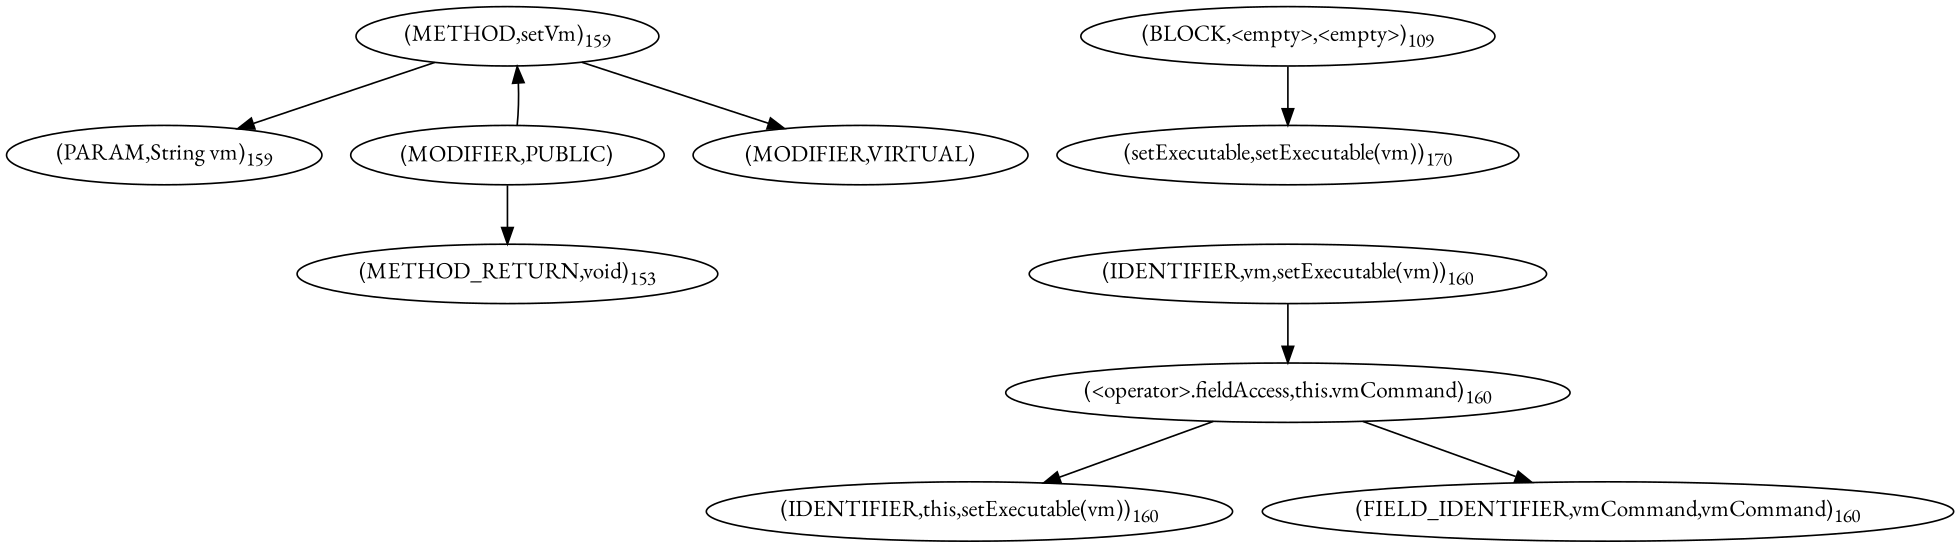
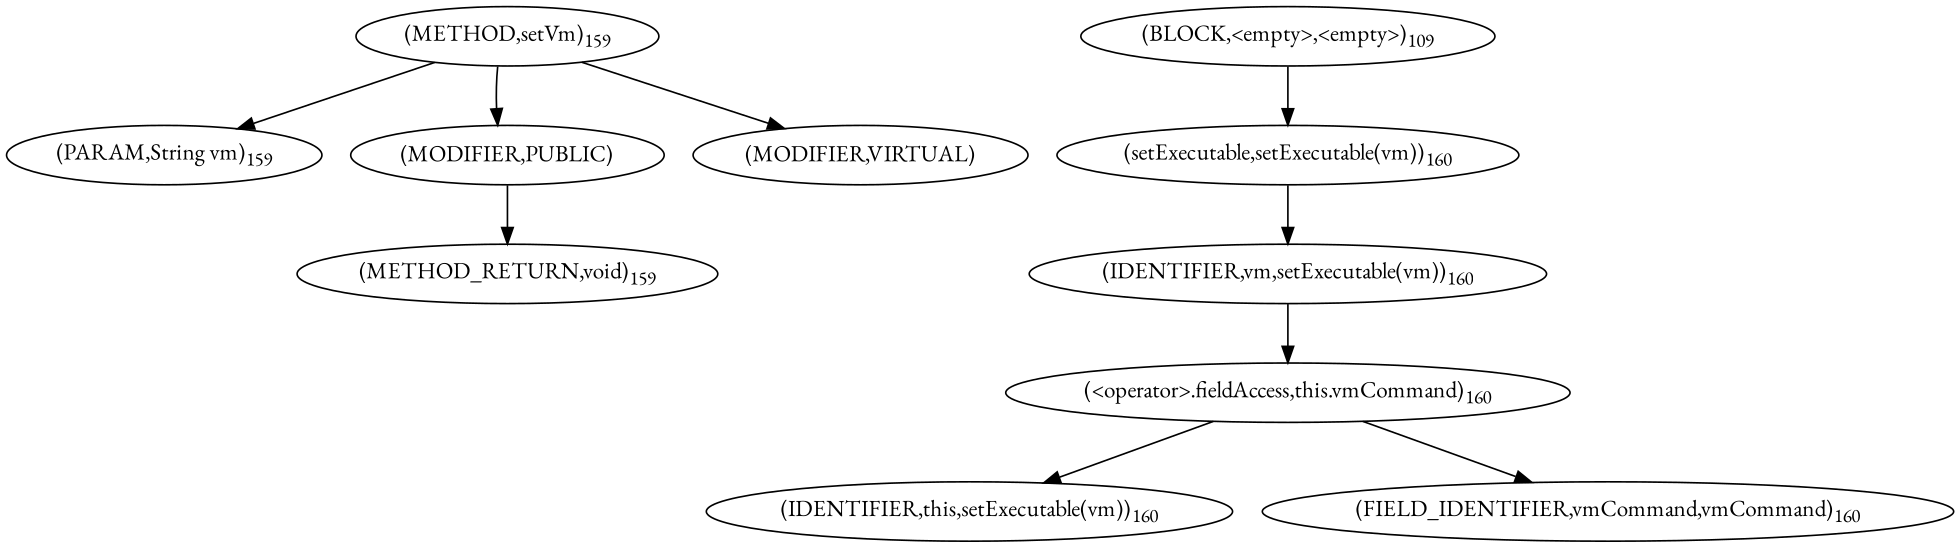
(518, 104) -> (496, 88)
(1439, 153) -> (1439, 153)
none -> (1288, 206)
(643, 271) -> (643, 271)
